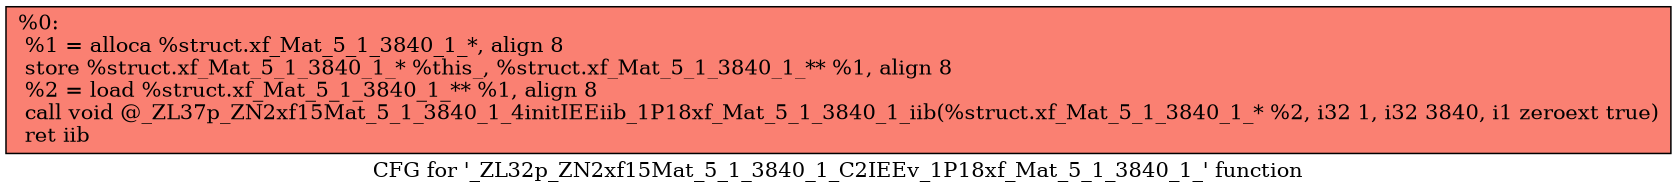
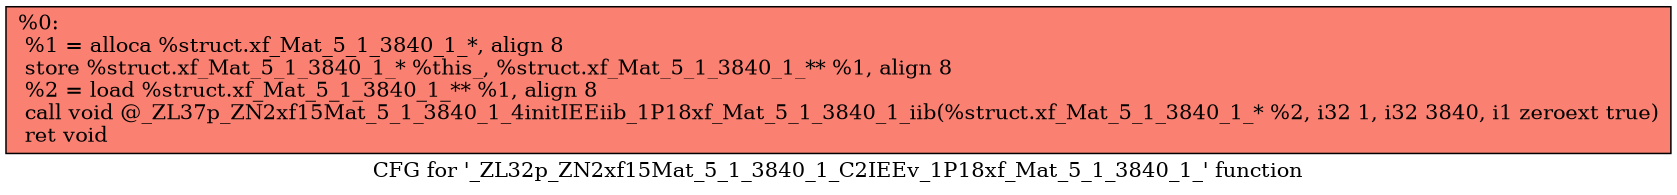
(55, 135) -> (64, 135)
